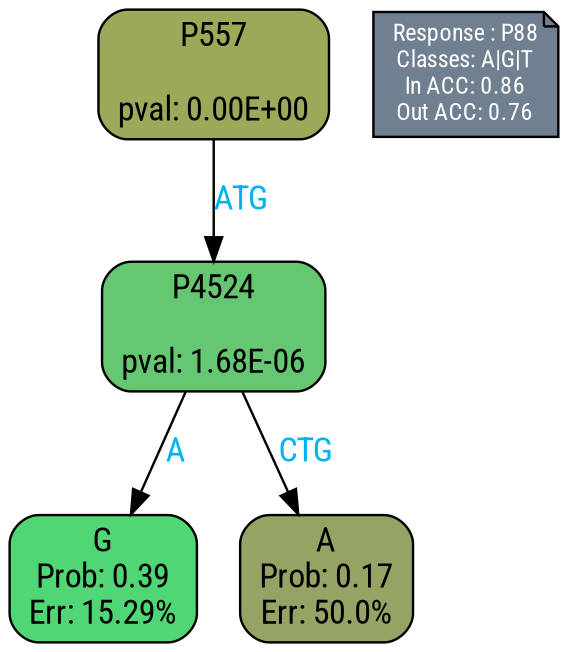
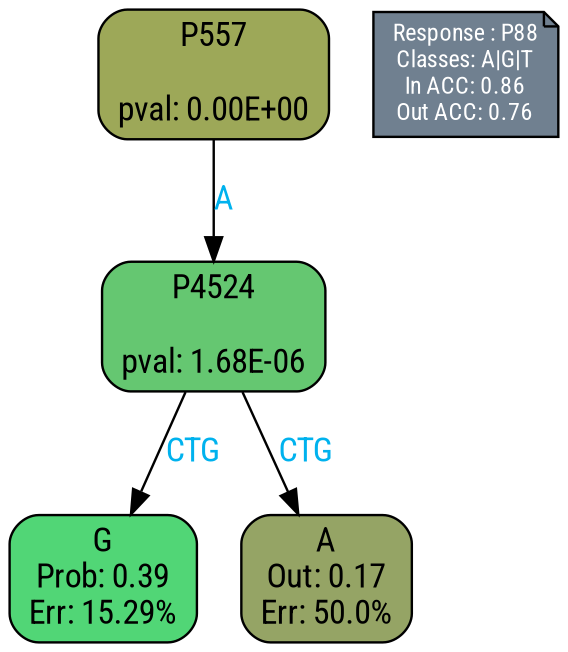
(241, 201) -> (225, 201)
(177, 453) -> (193, 453)
(327, 579) -> (327, 579)
